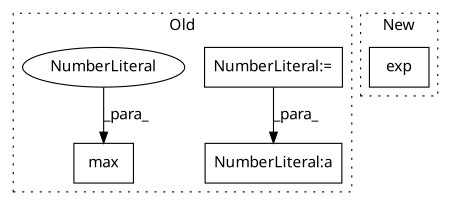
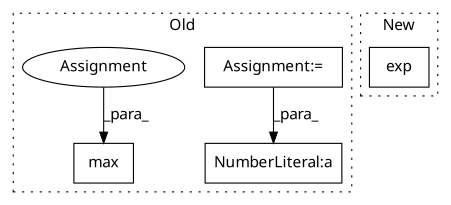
(104, 67) -> (104, 67)
(273, 67) -> (273, 67)
